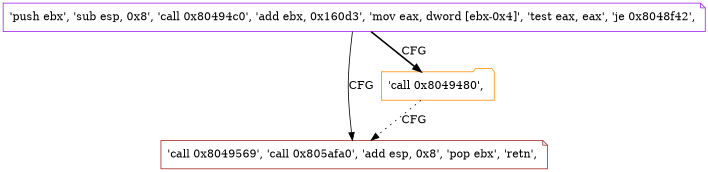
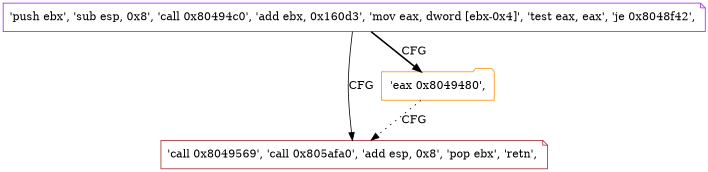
(438, 86) -> (438, 86)
